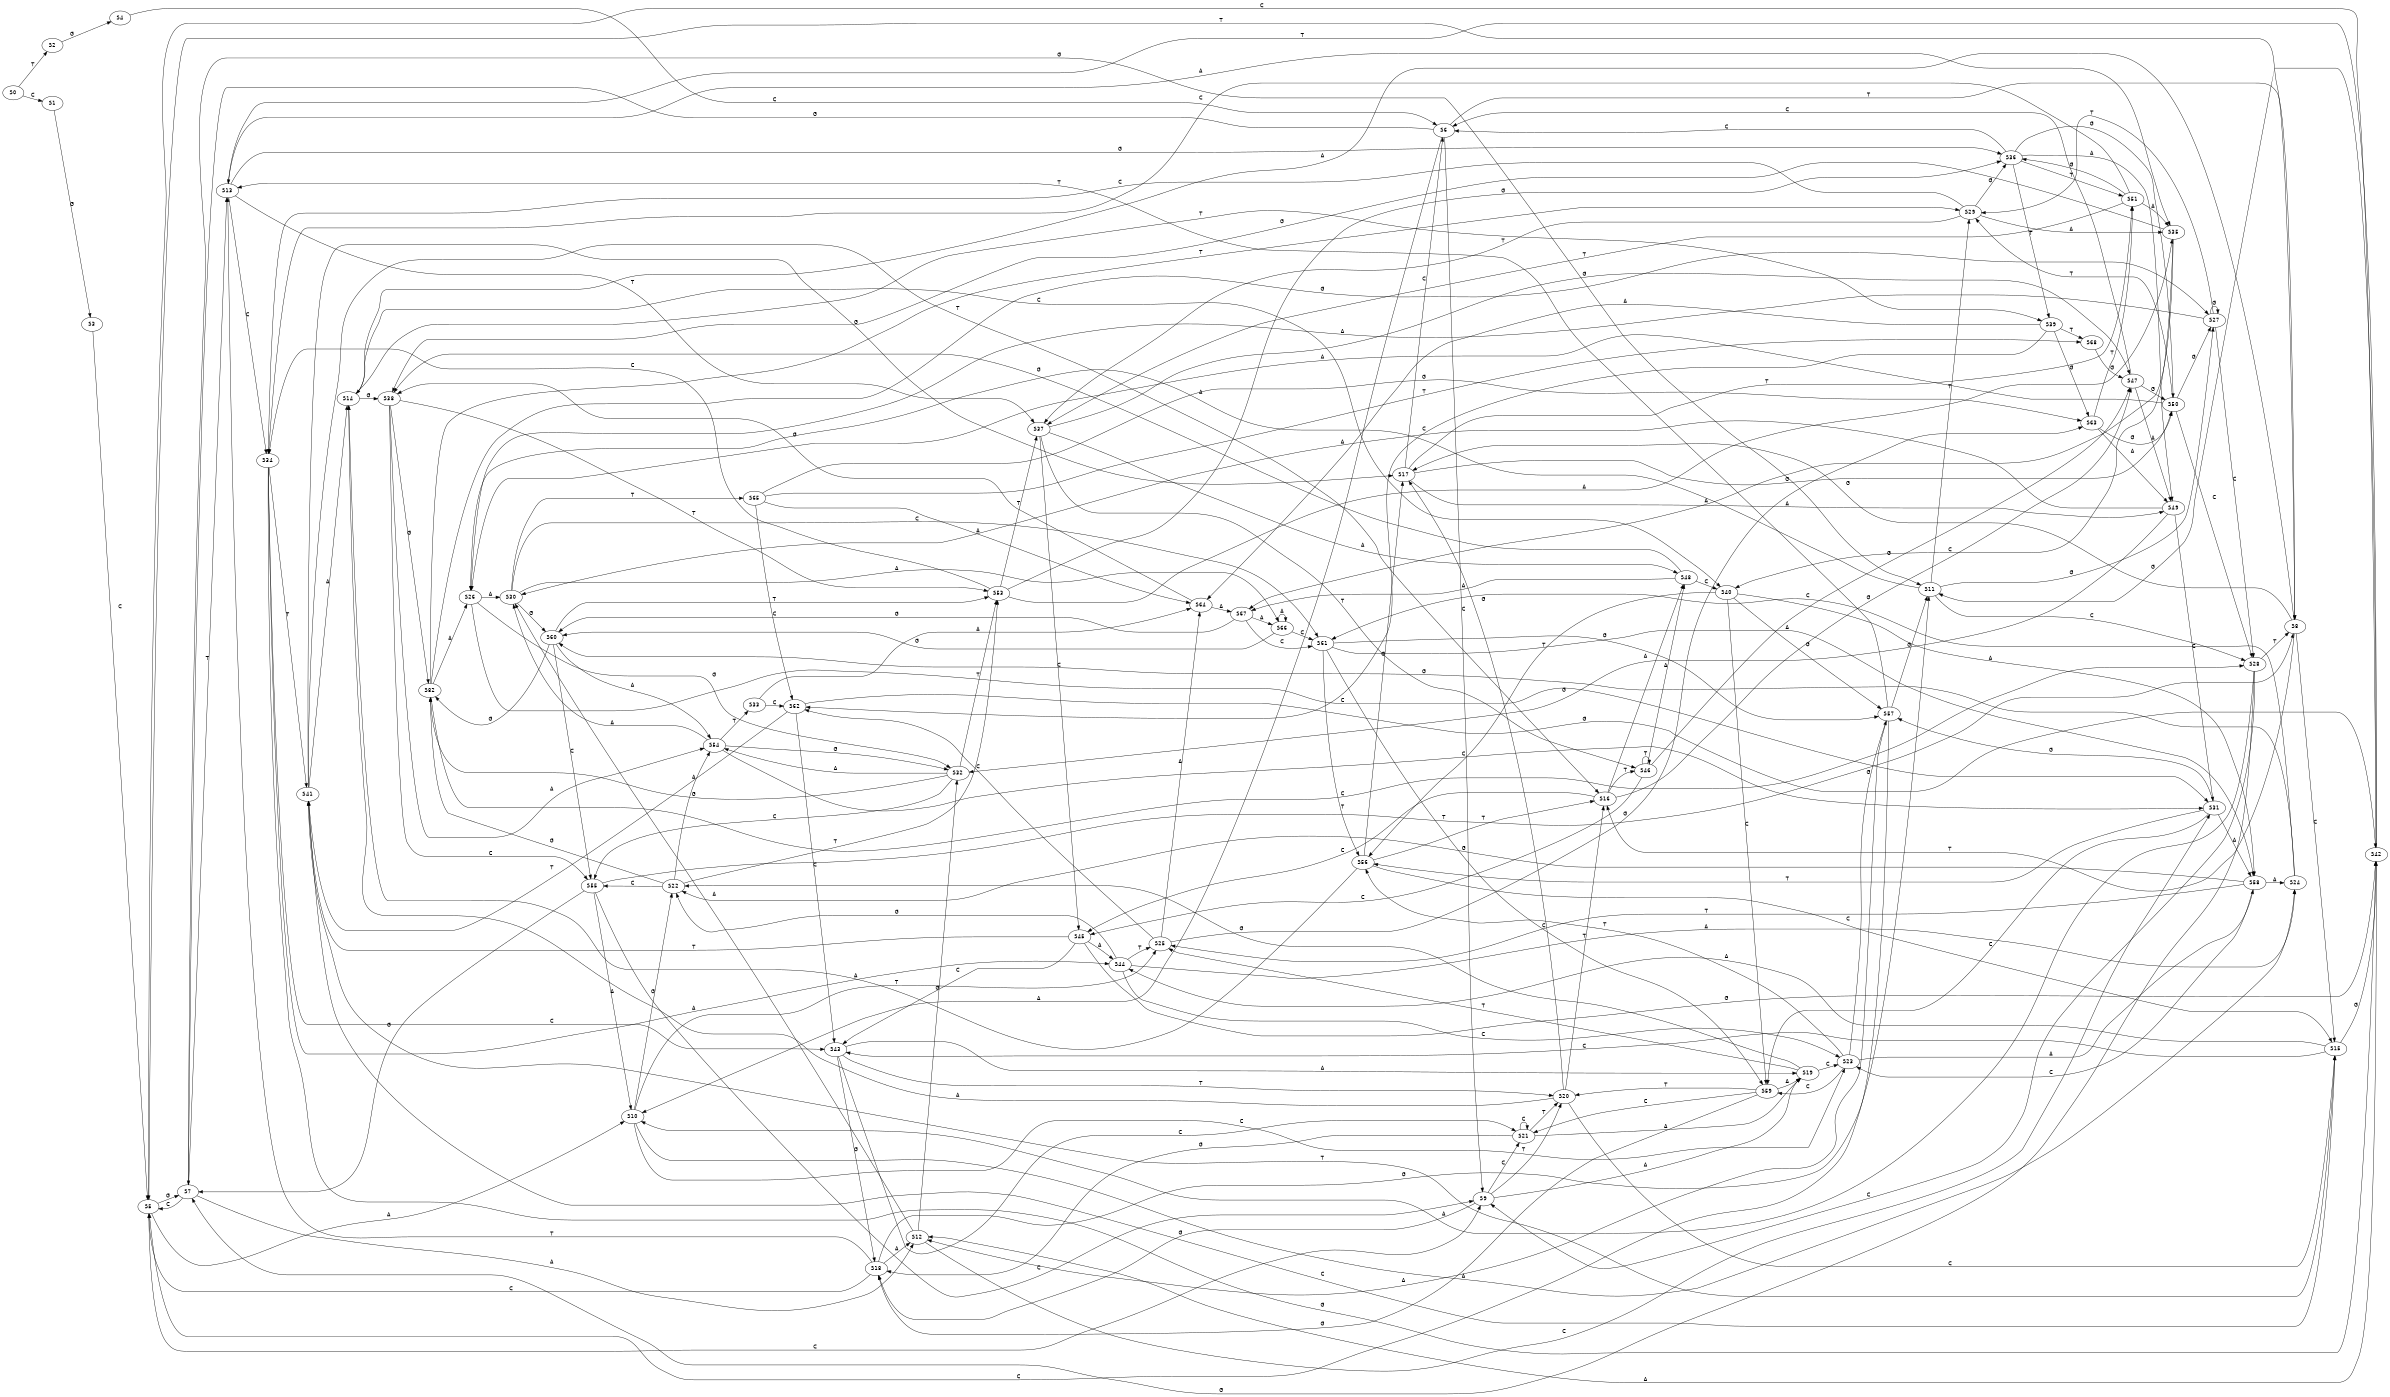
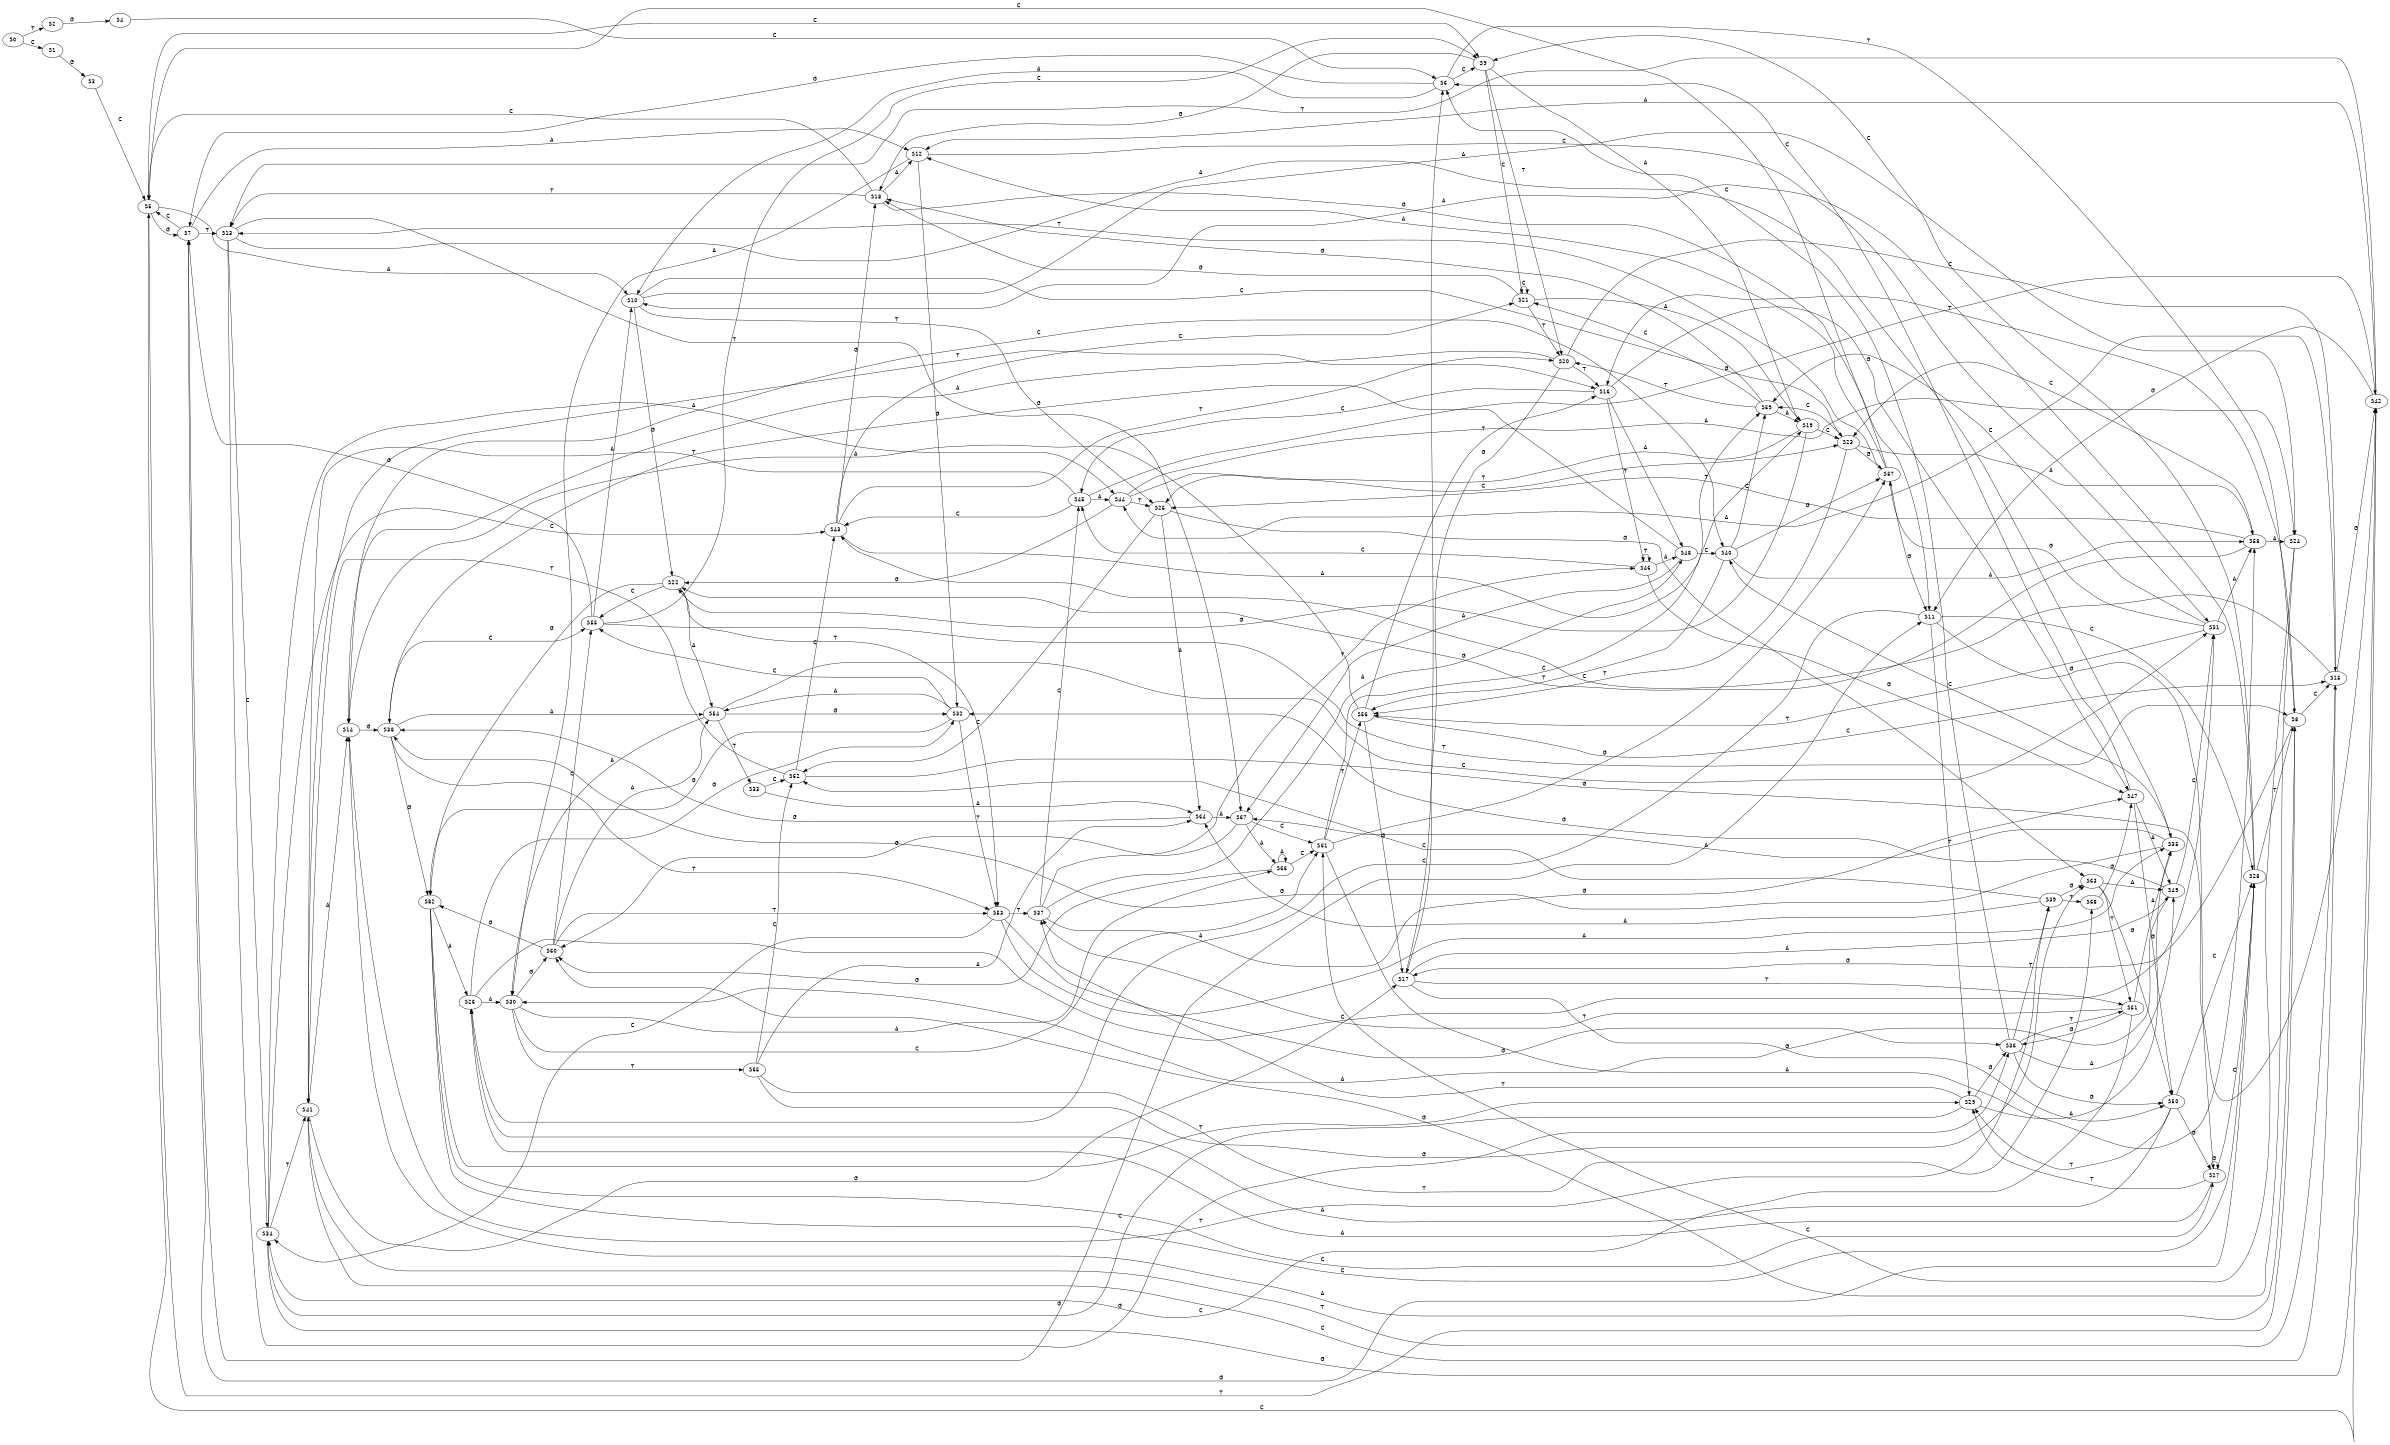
(1323, 289) -> (1323, 1260)
(642, 299) -> (886, 343)
